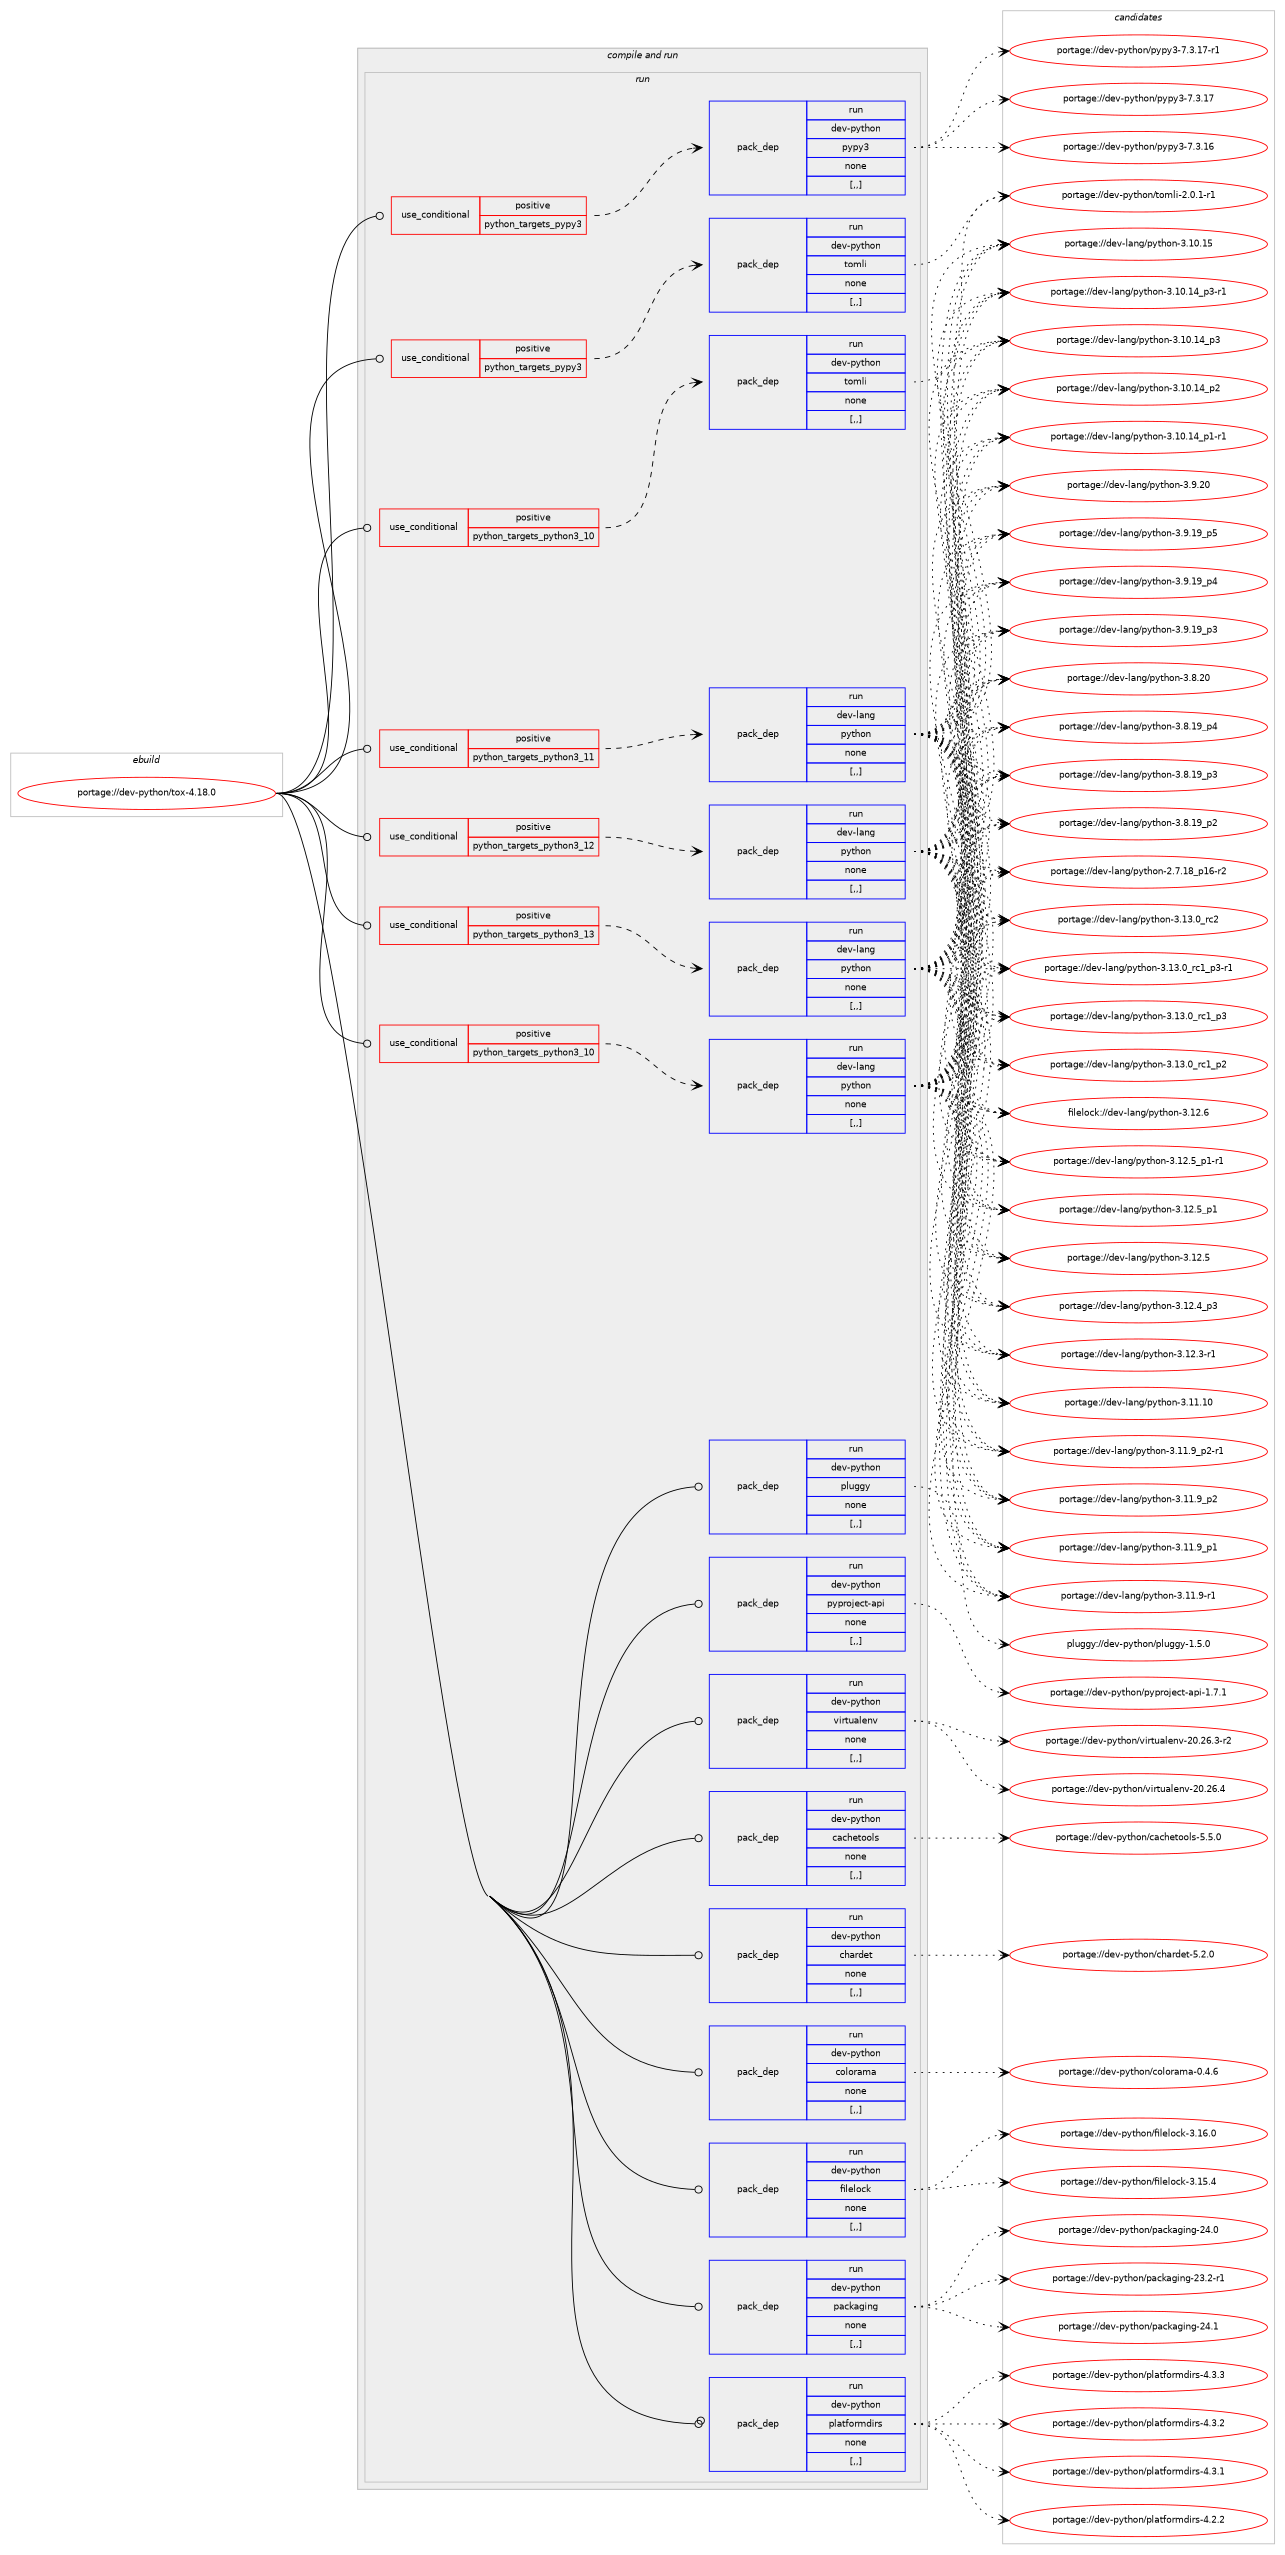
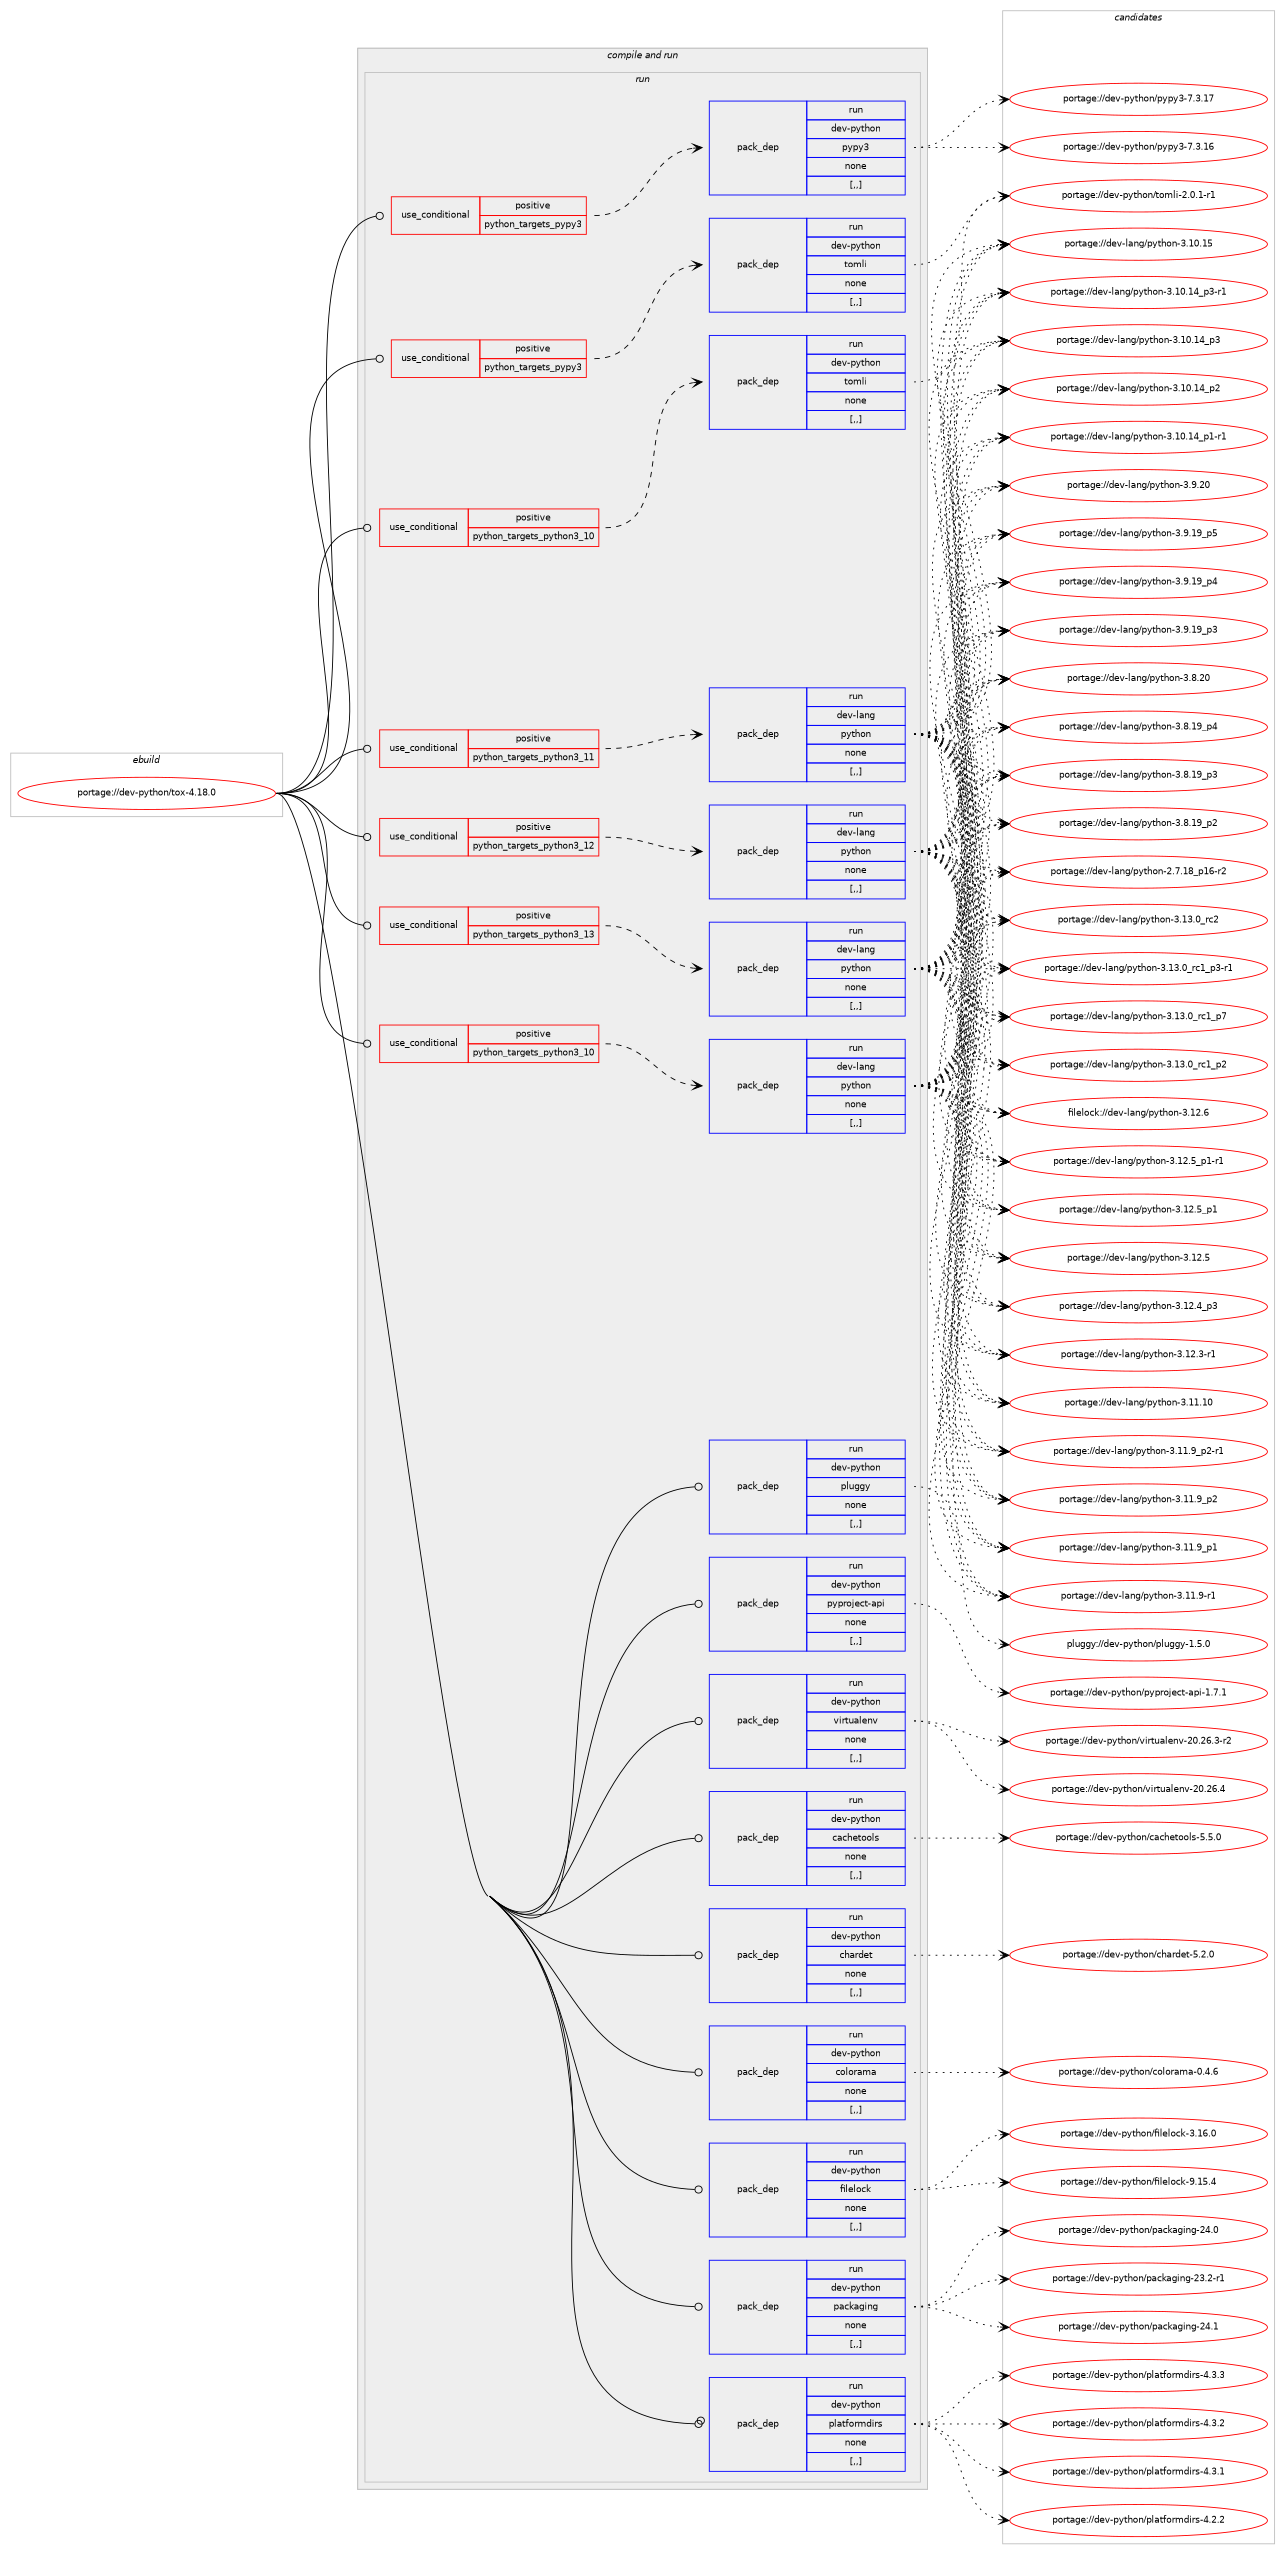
(1139, 51) -> none
(1139, 1017) -> (1139, 1017)
(1139, 2182) -> (1139, 2182)
